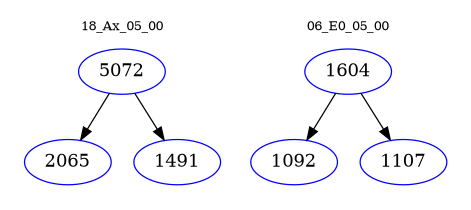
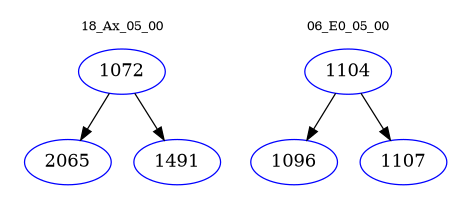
(122, 72) -> (122, 72)
(348, 72) -> (348, 72)
(294, 162) -> (294, 162)
